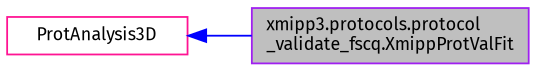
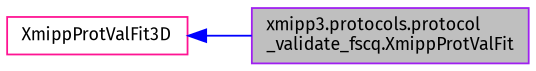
(97, 36) -> (97, 36)
